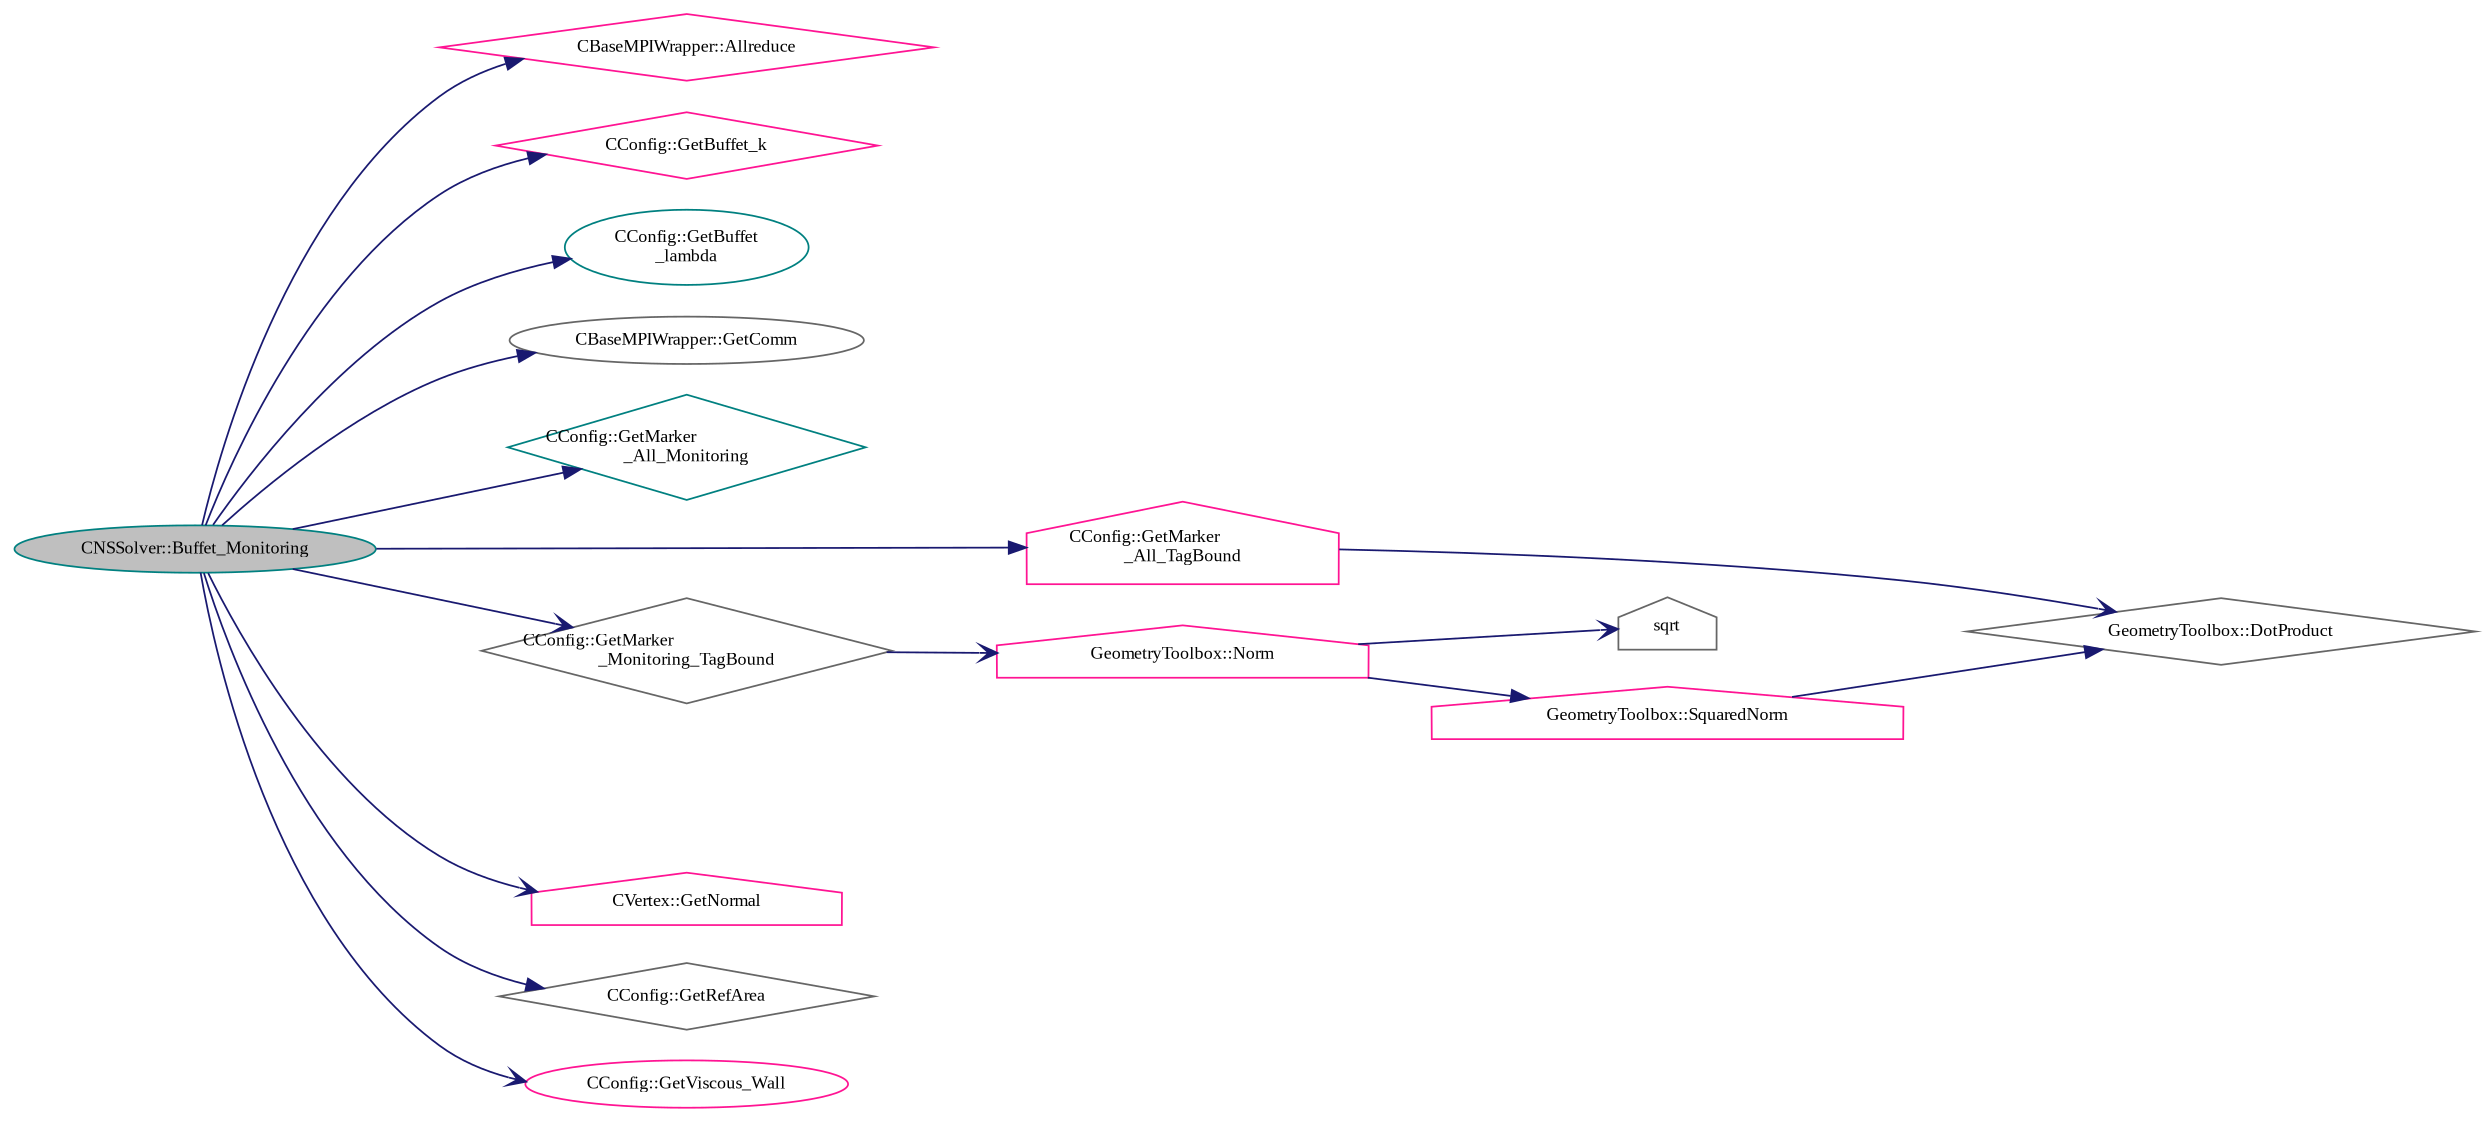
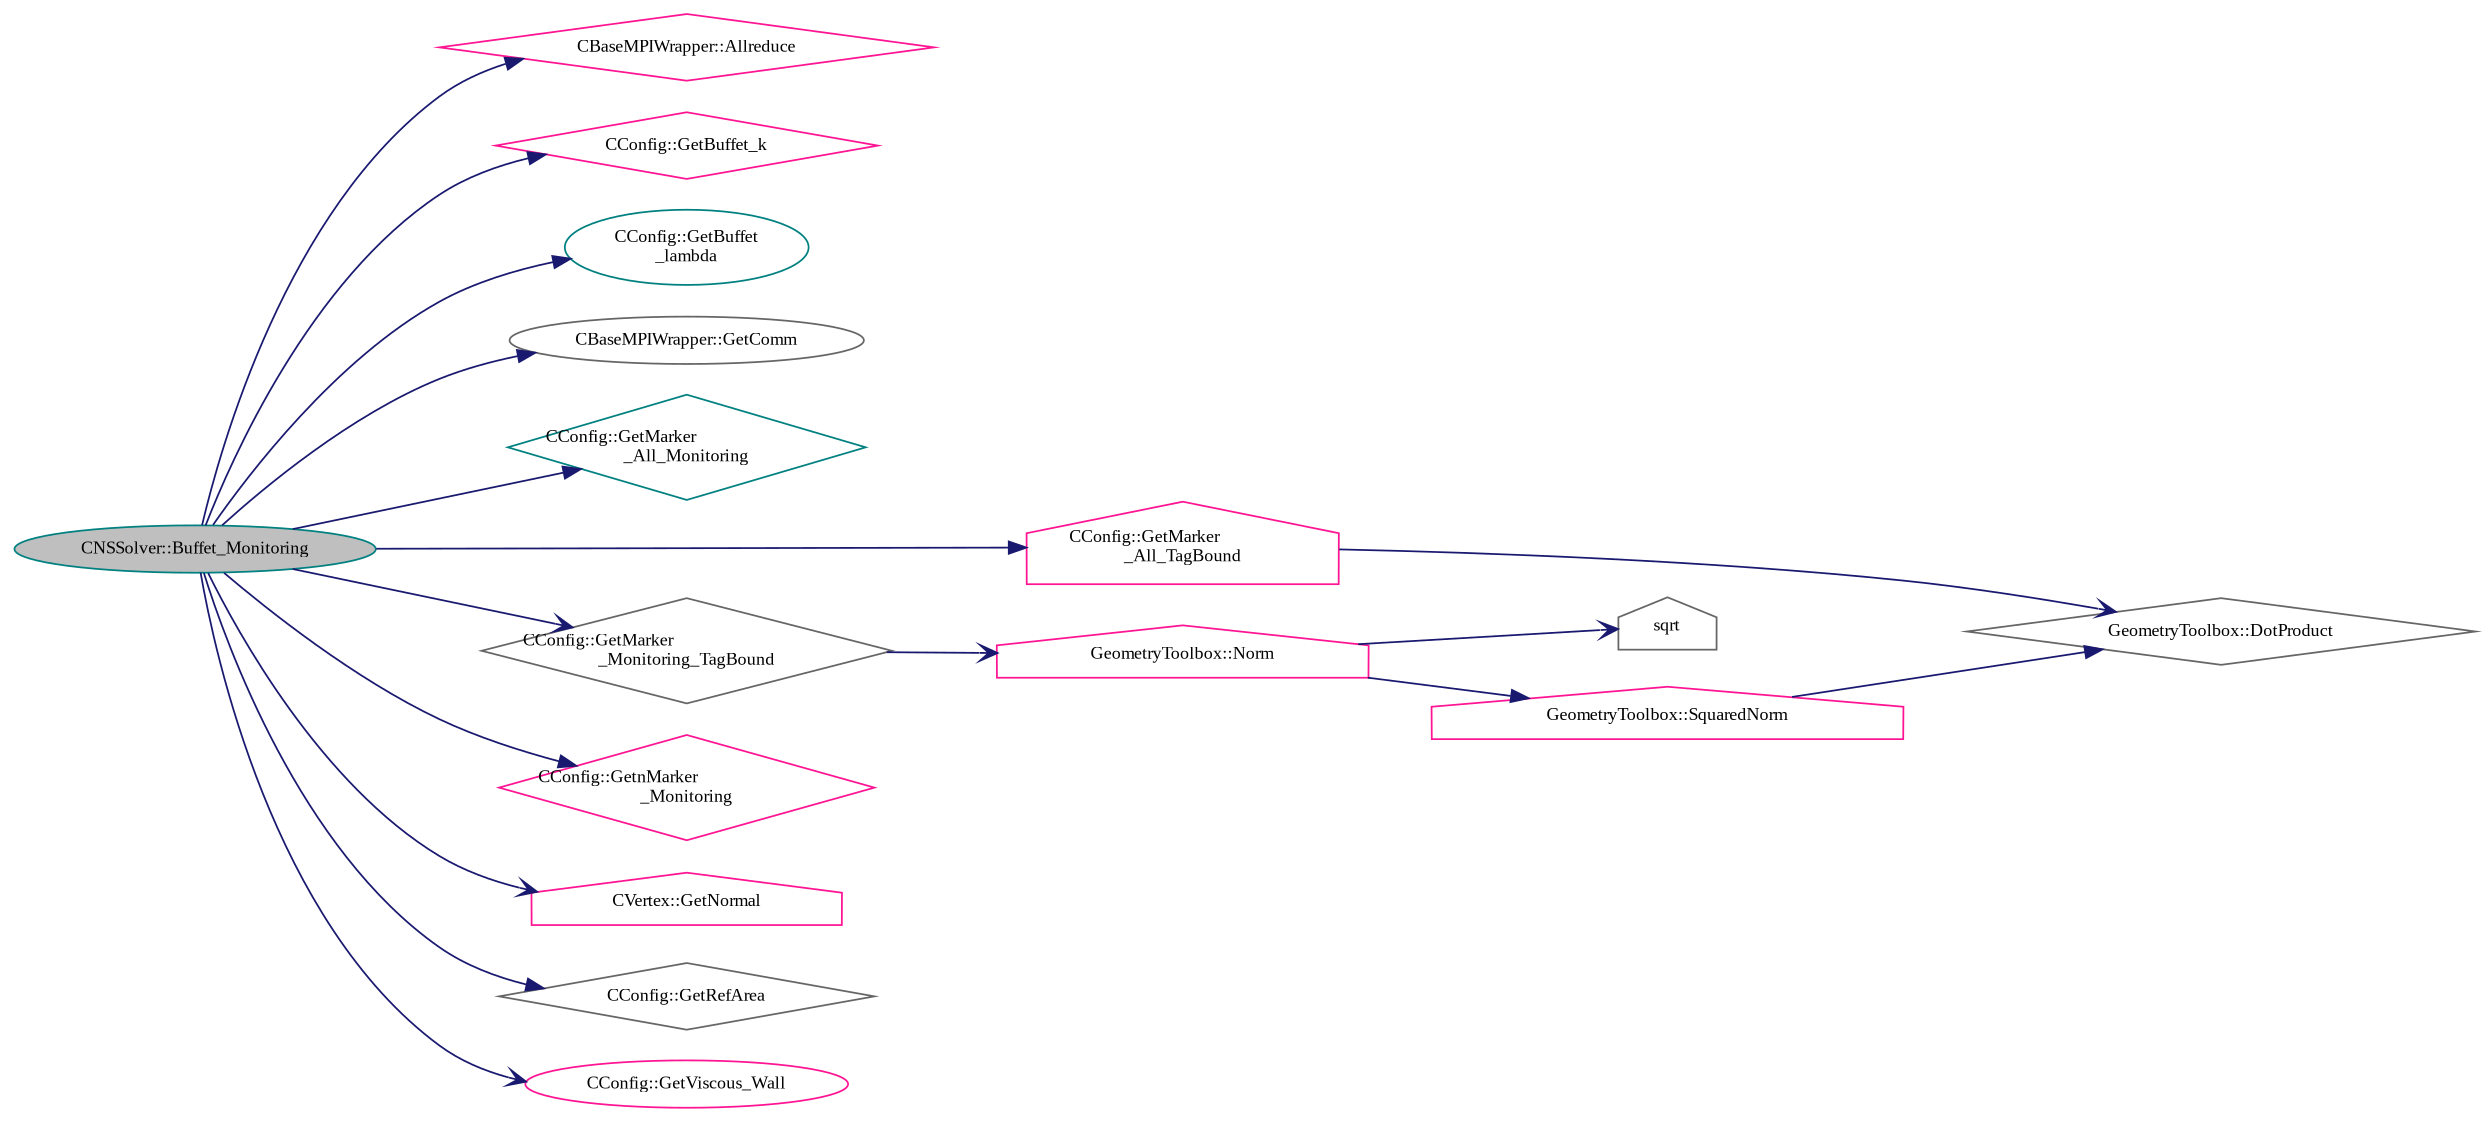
none -> (687, 788)
